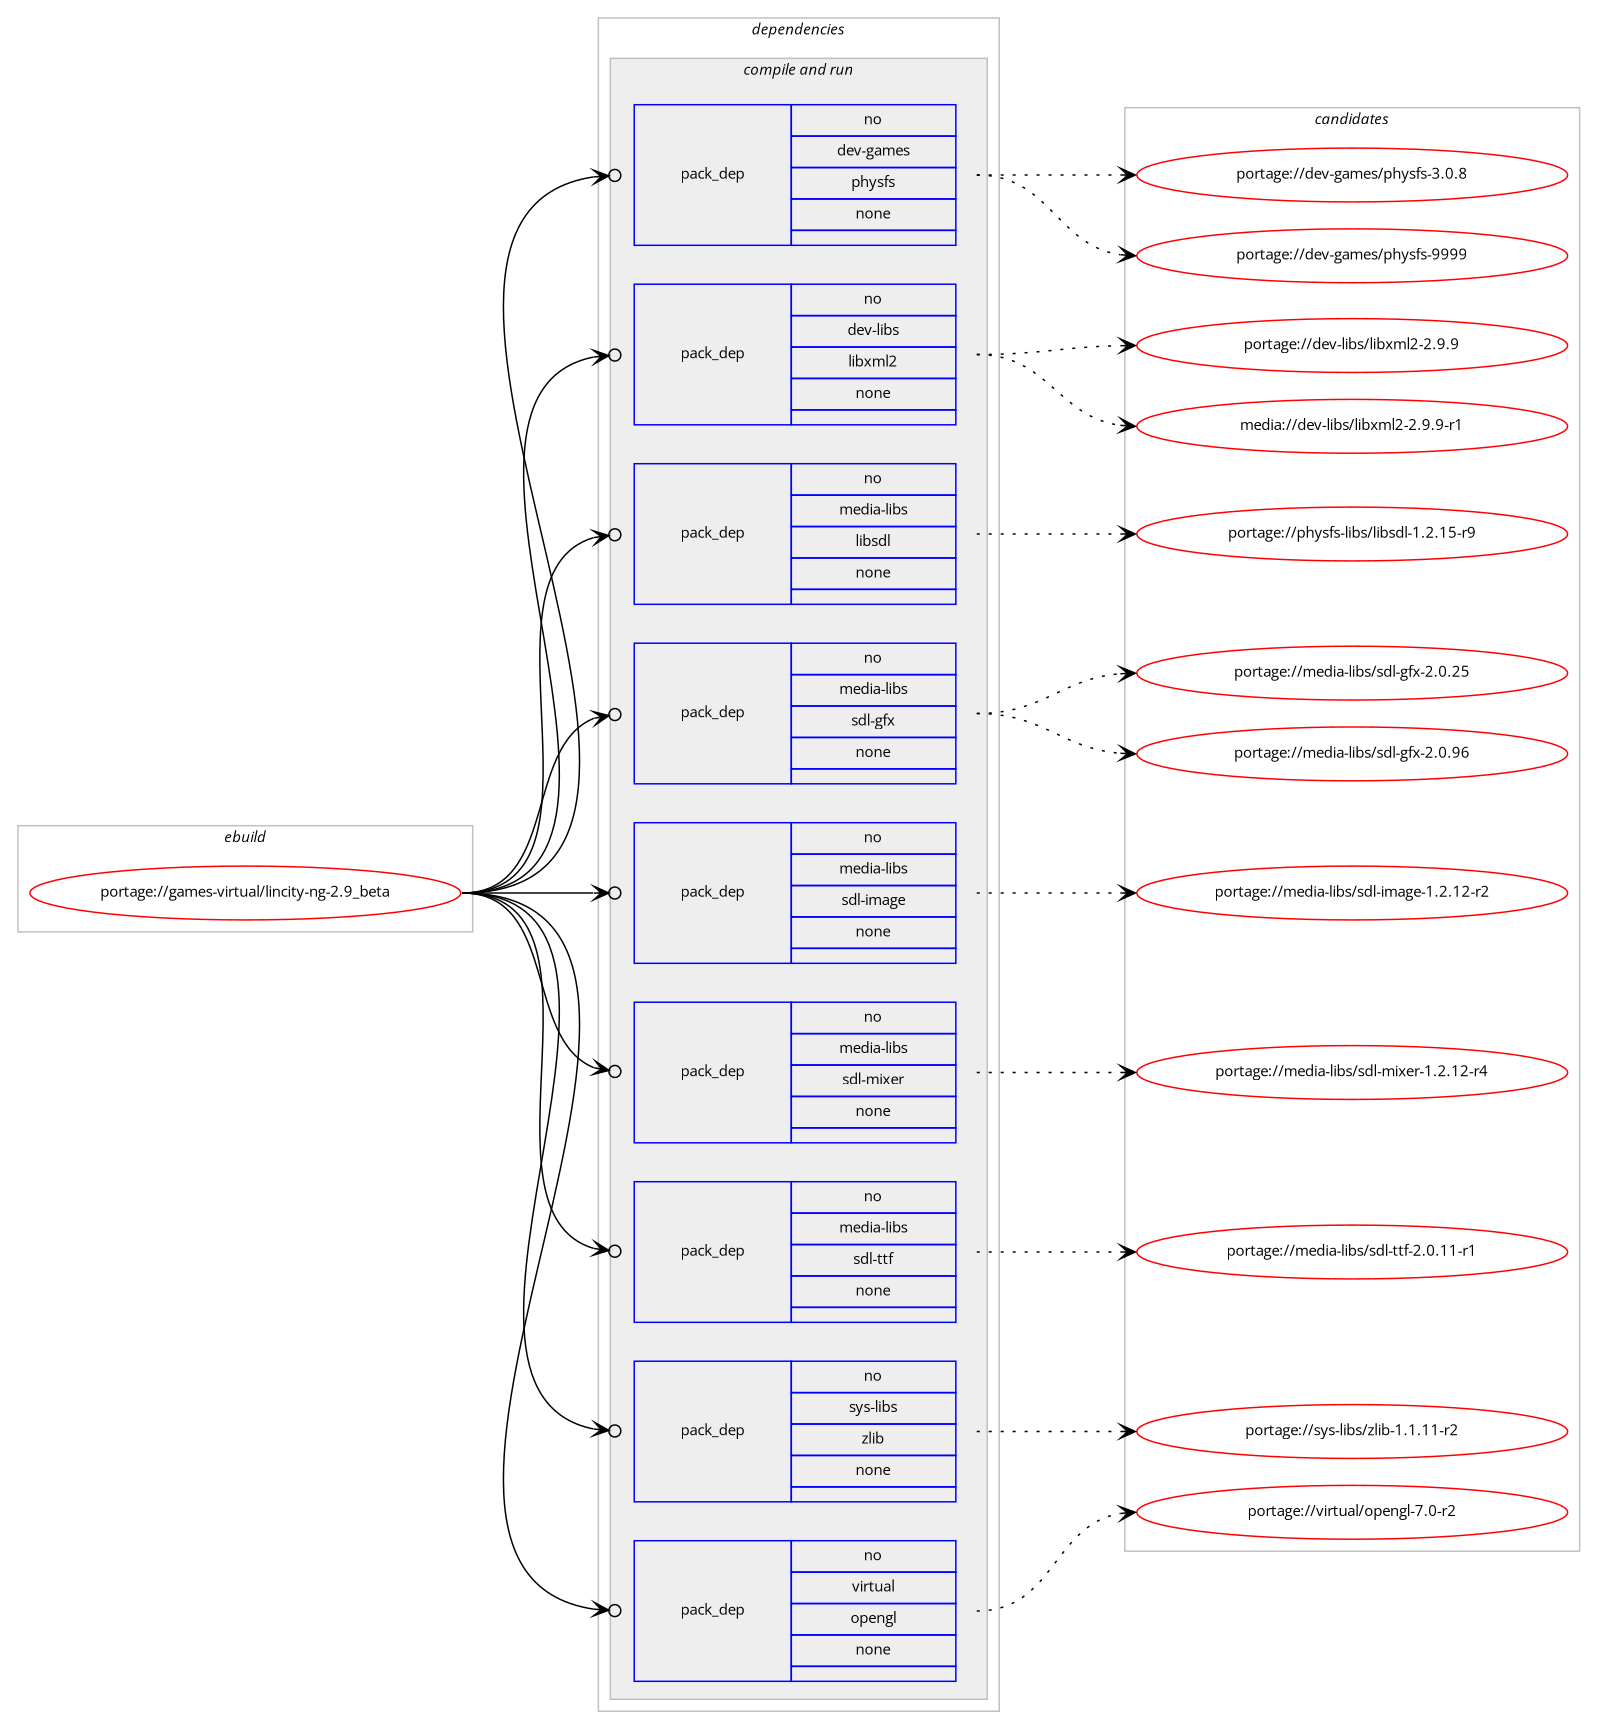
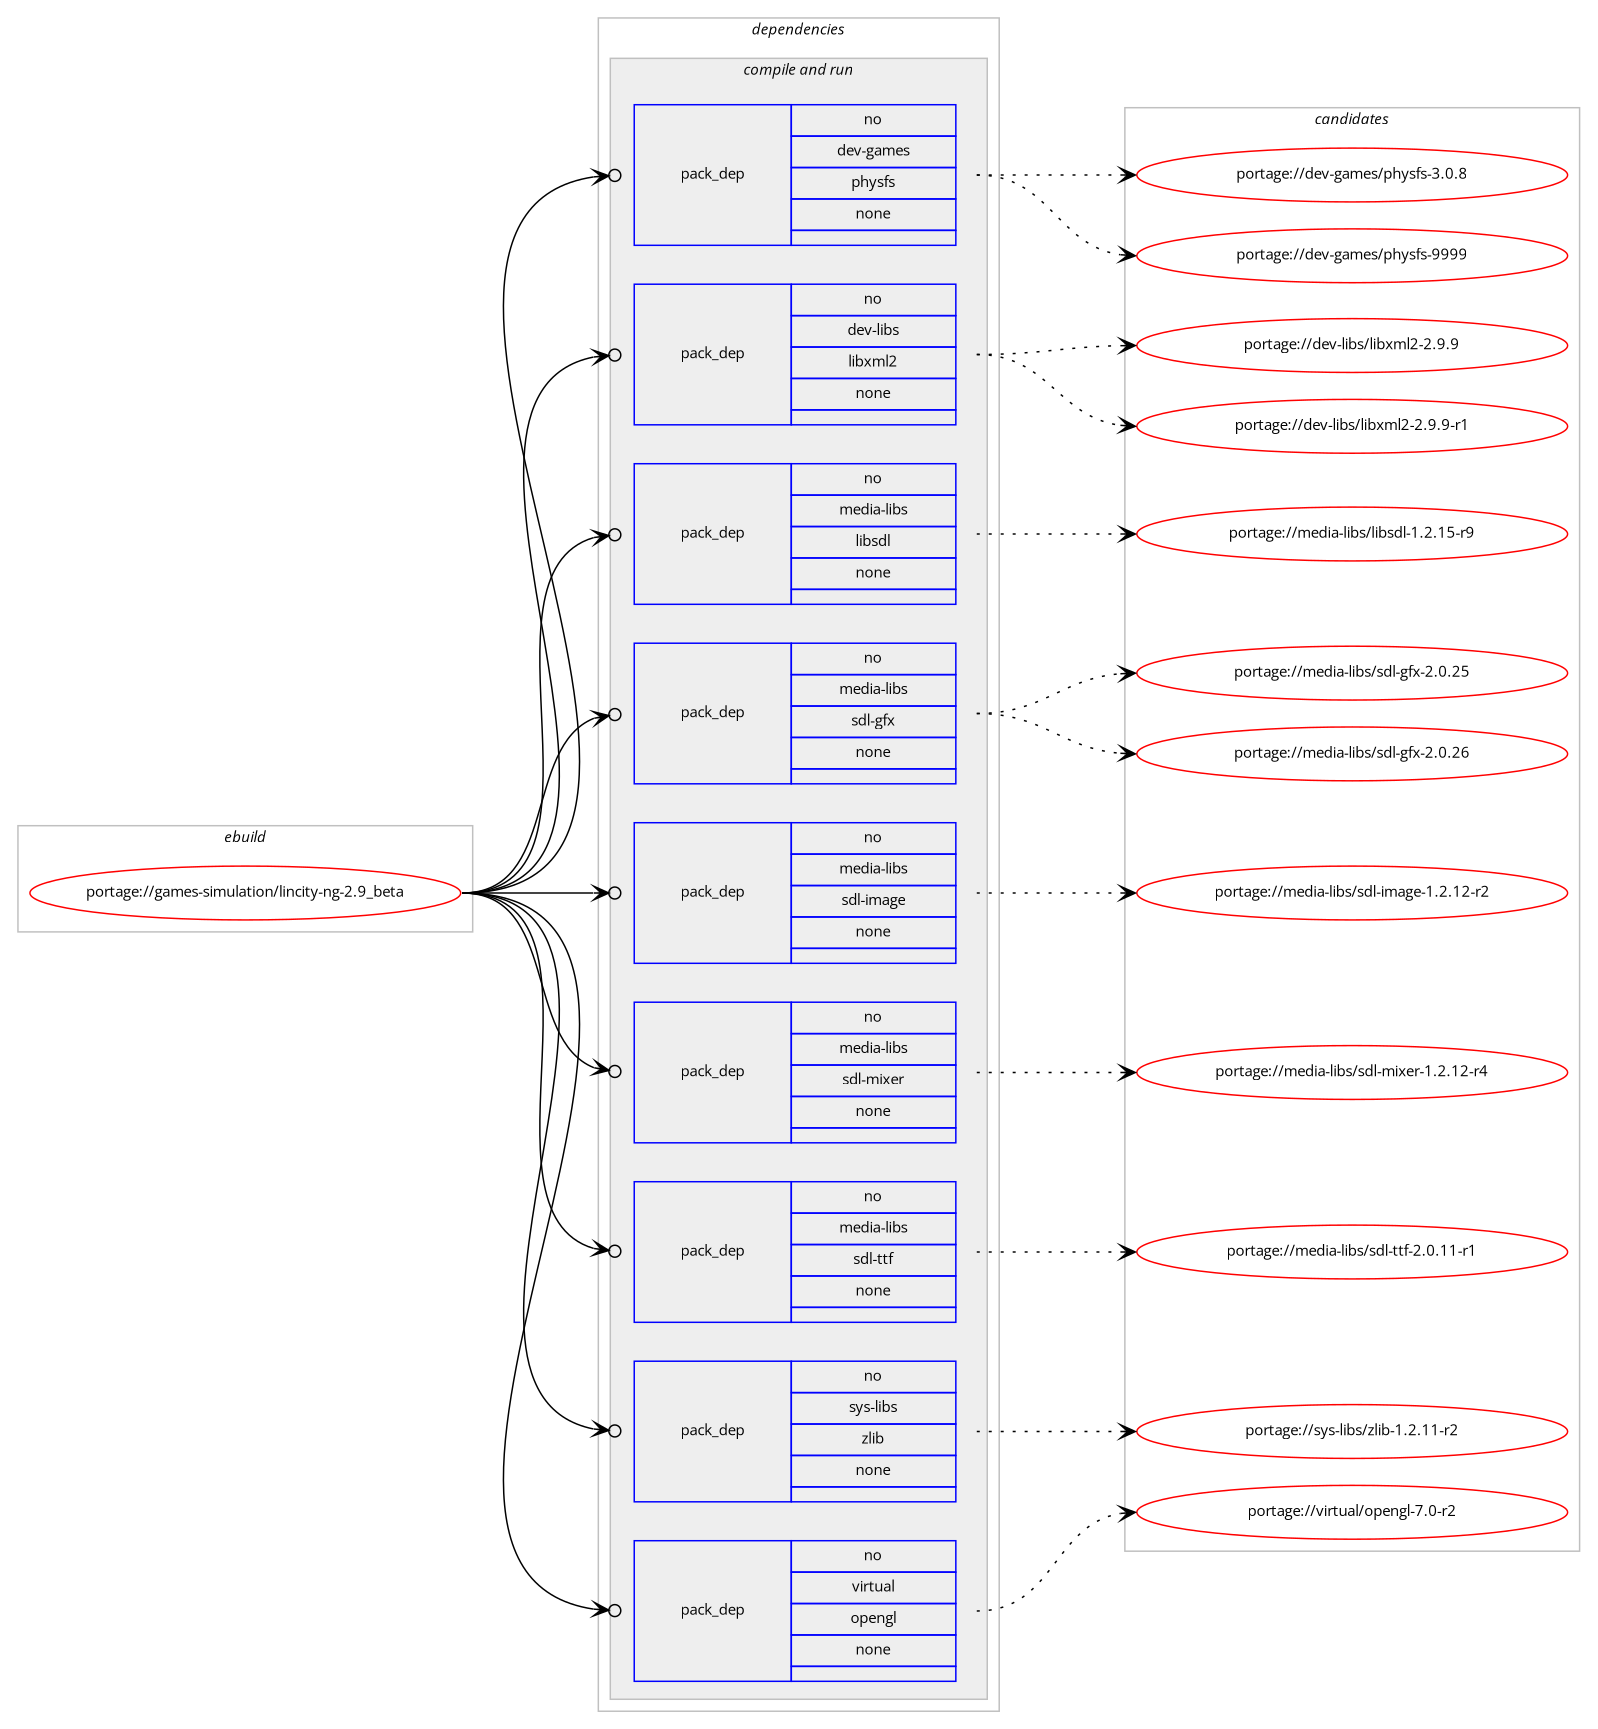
(1352, 426) -> (1352, 426)
(1352, 534) -> (1352, 534)
(1352, 754) -> (1352, 754)
(245, 893) -> (245, 893)
(1352, 1432) -> (1352, 1432)
